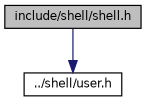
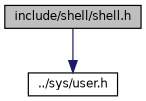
(73, 84) -> (73, 84)
